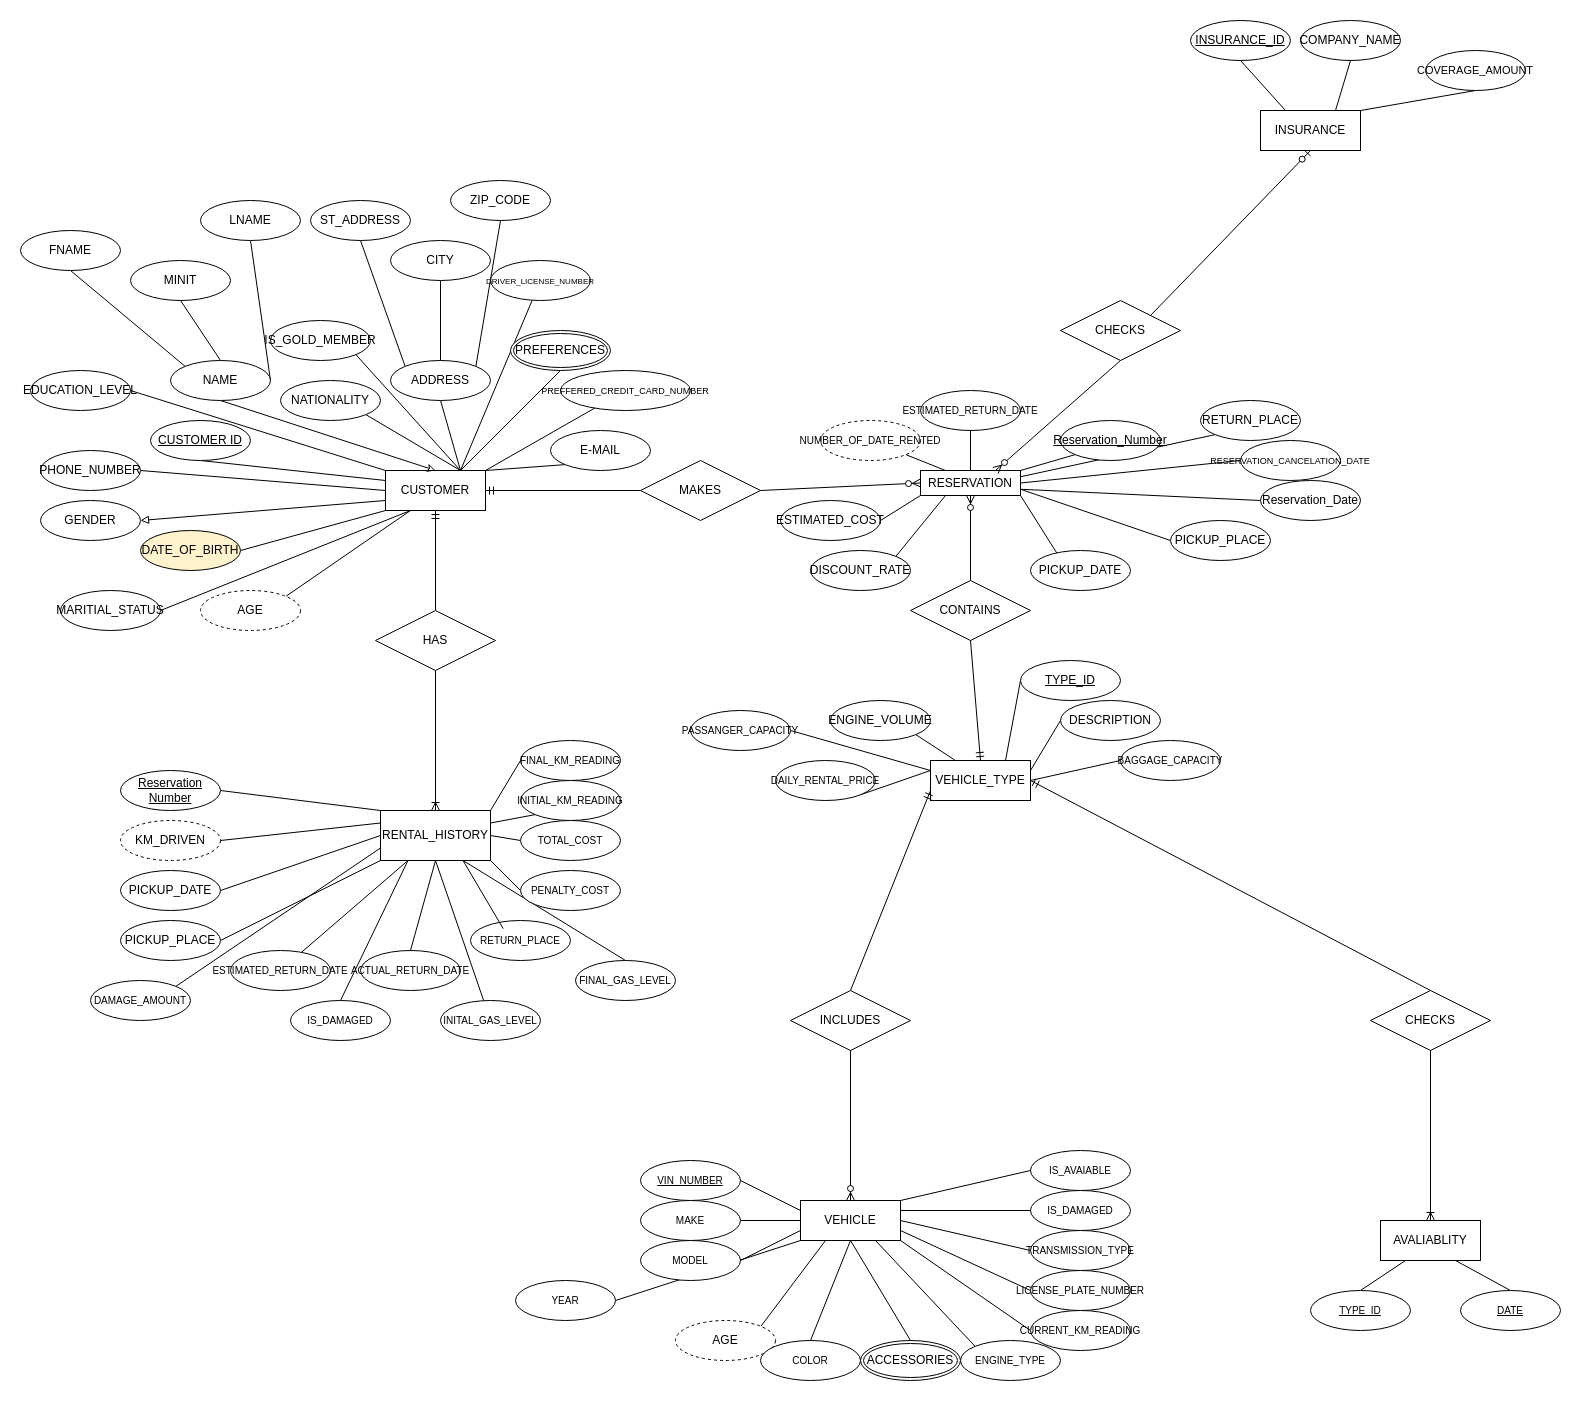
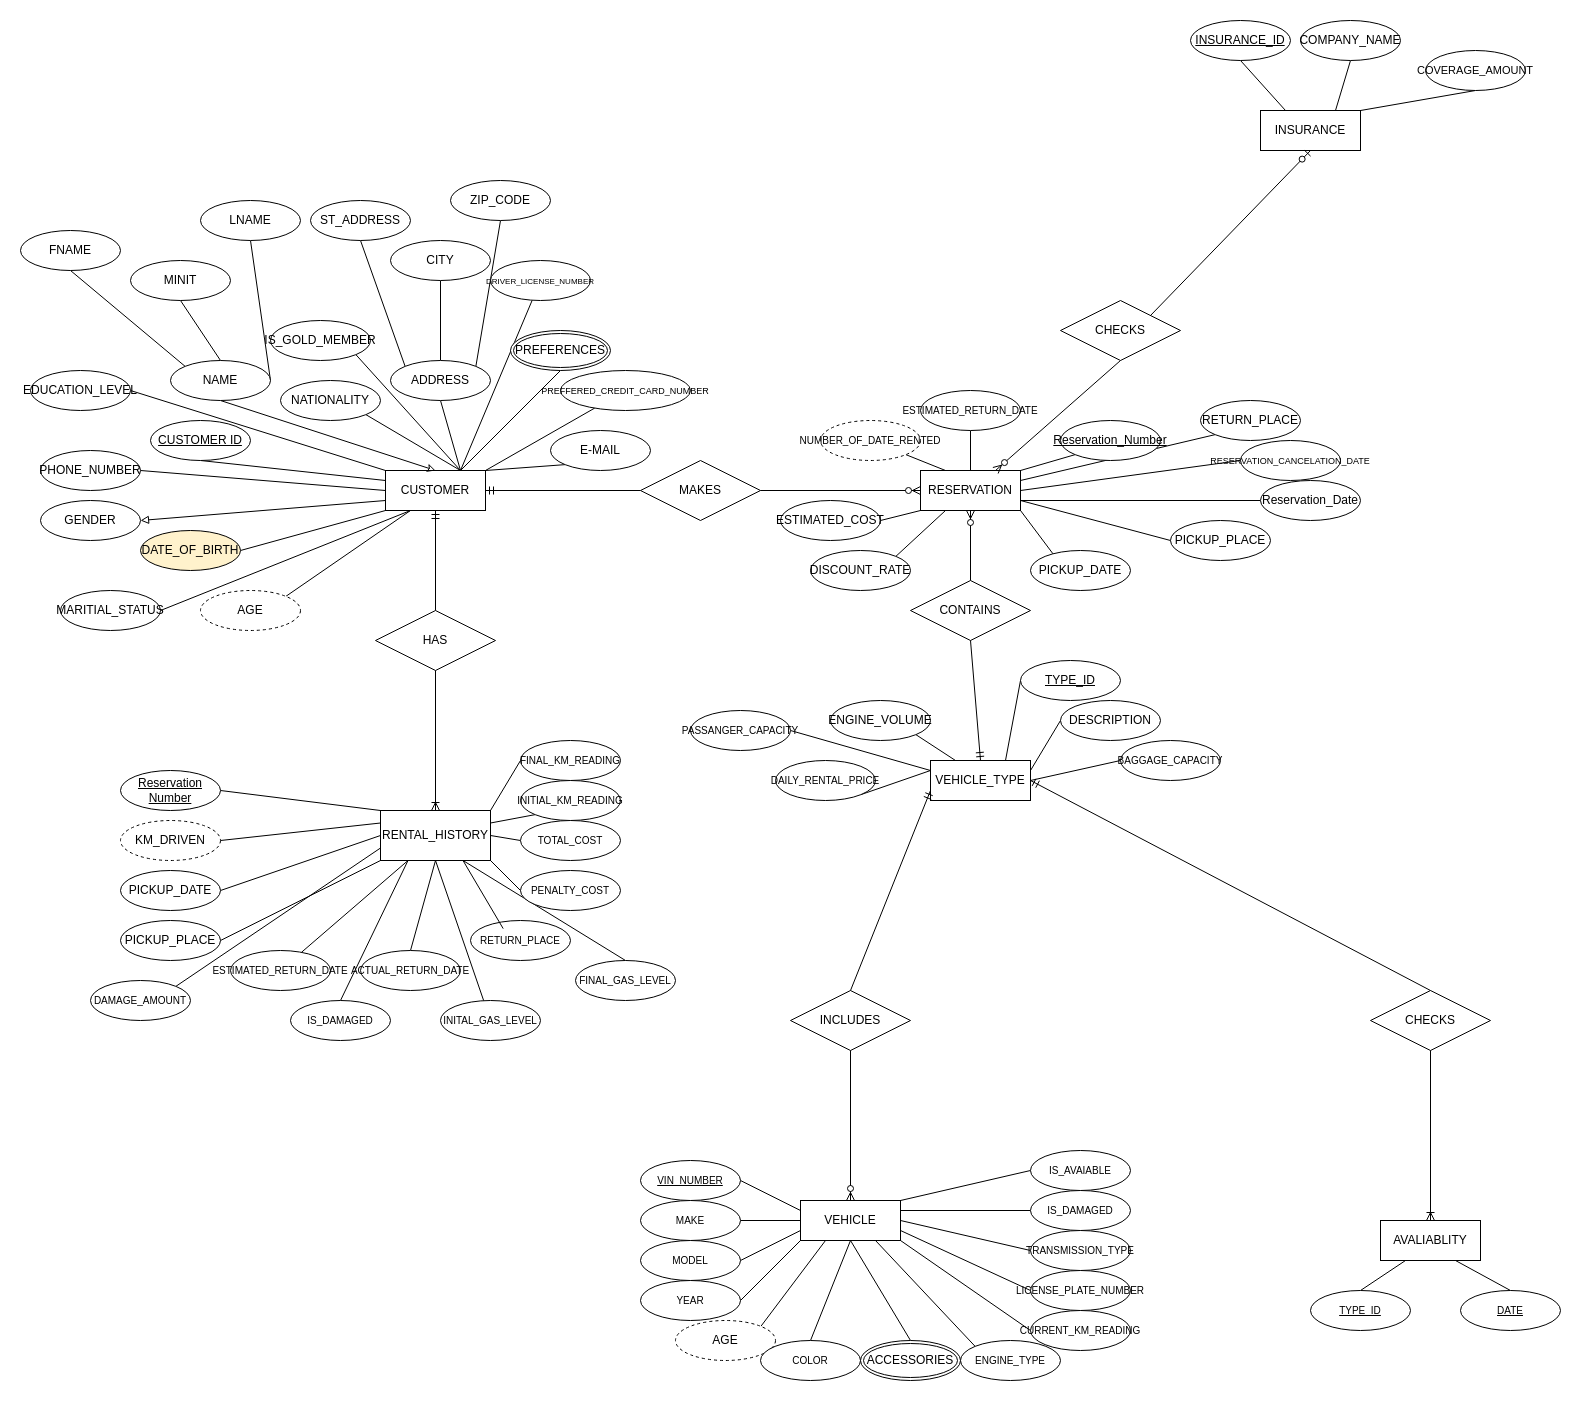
(971, 483) -> (971, 491)
(566, 1301) -> (691, 1301)
